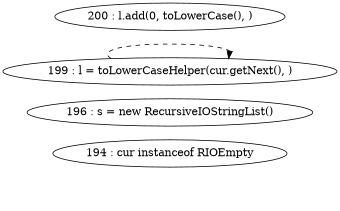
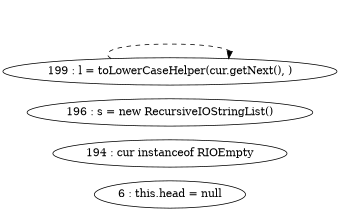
(170, 17) -> none
none -> (170, 194)
